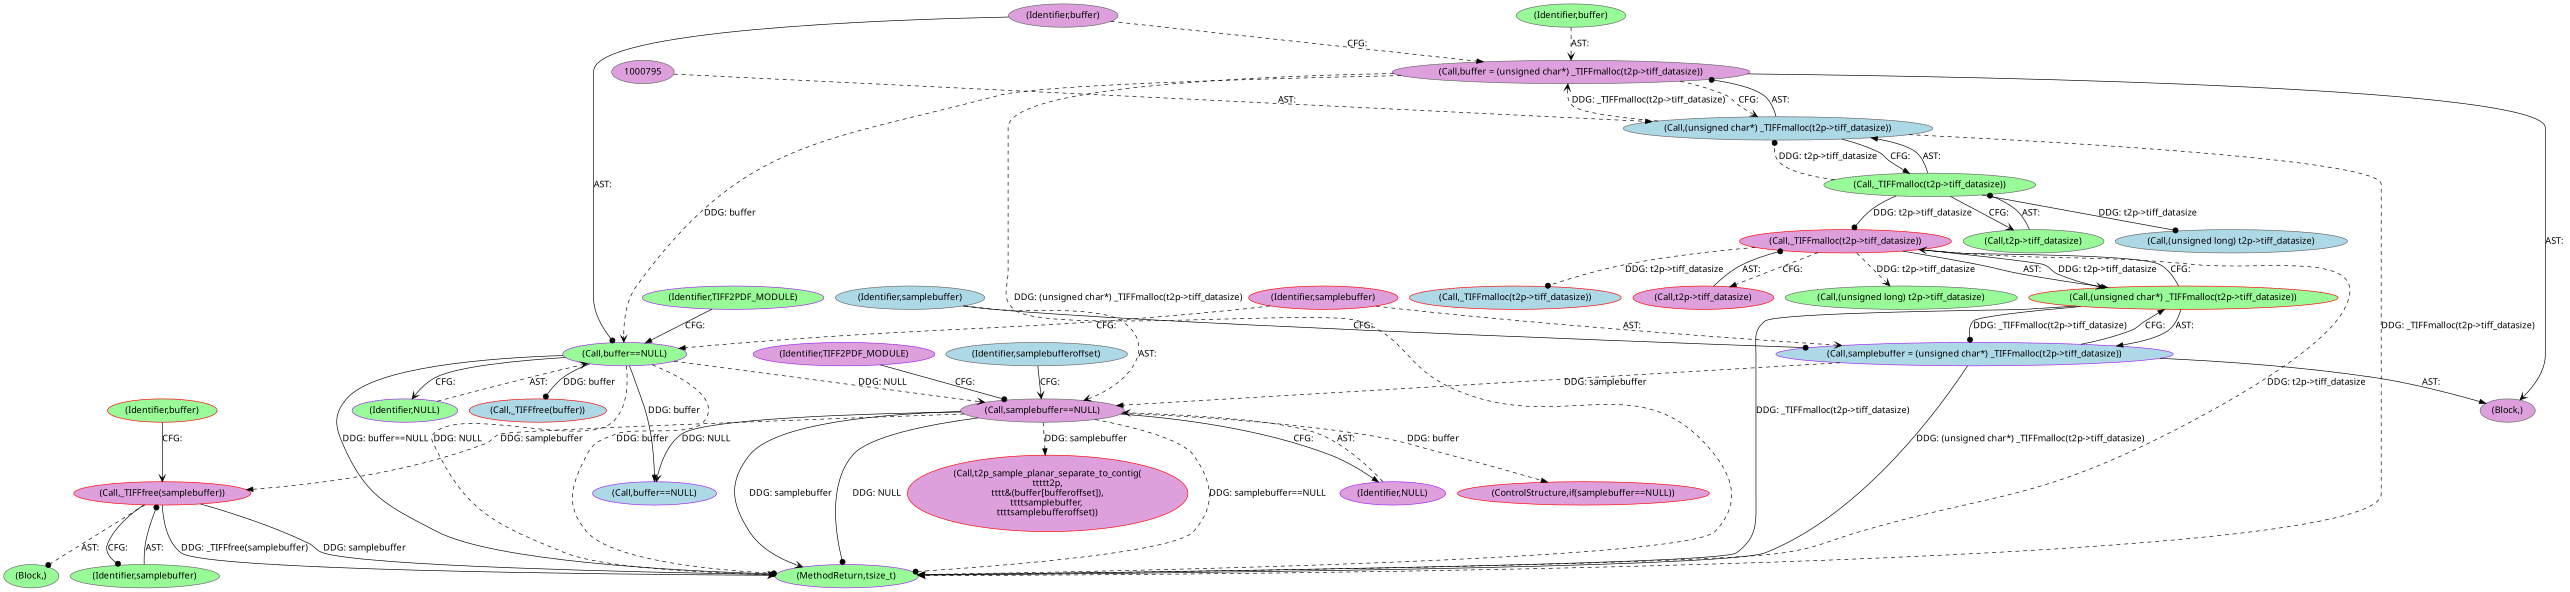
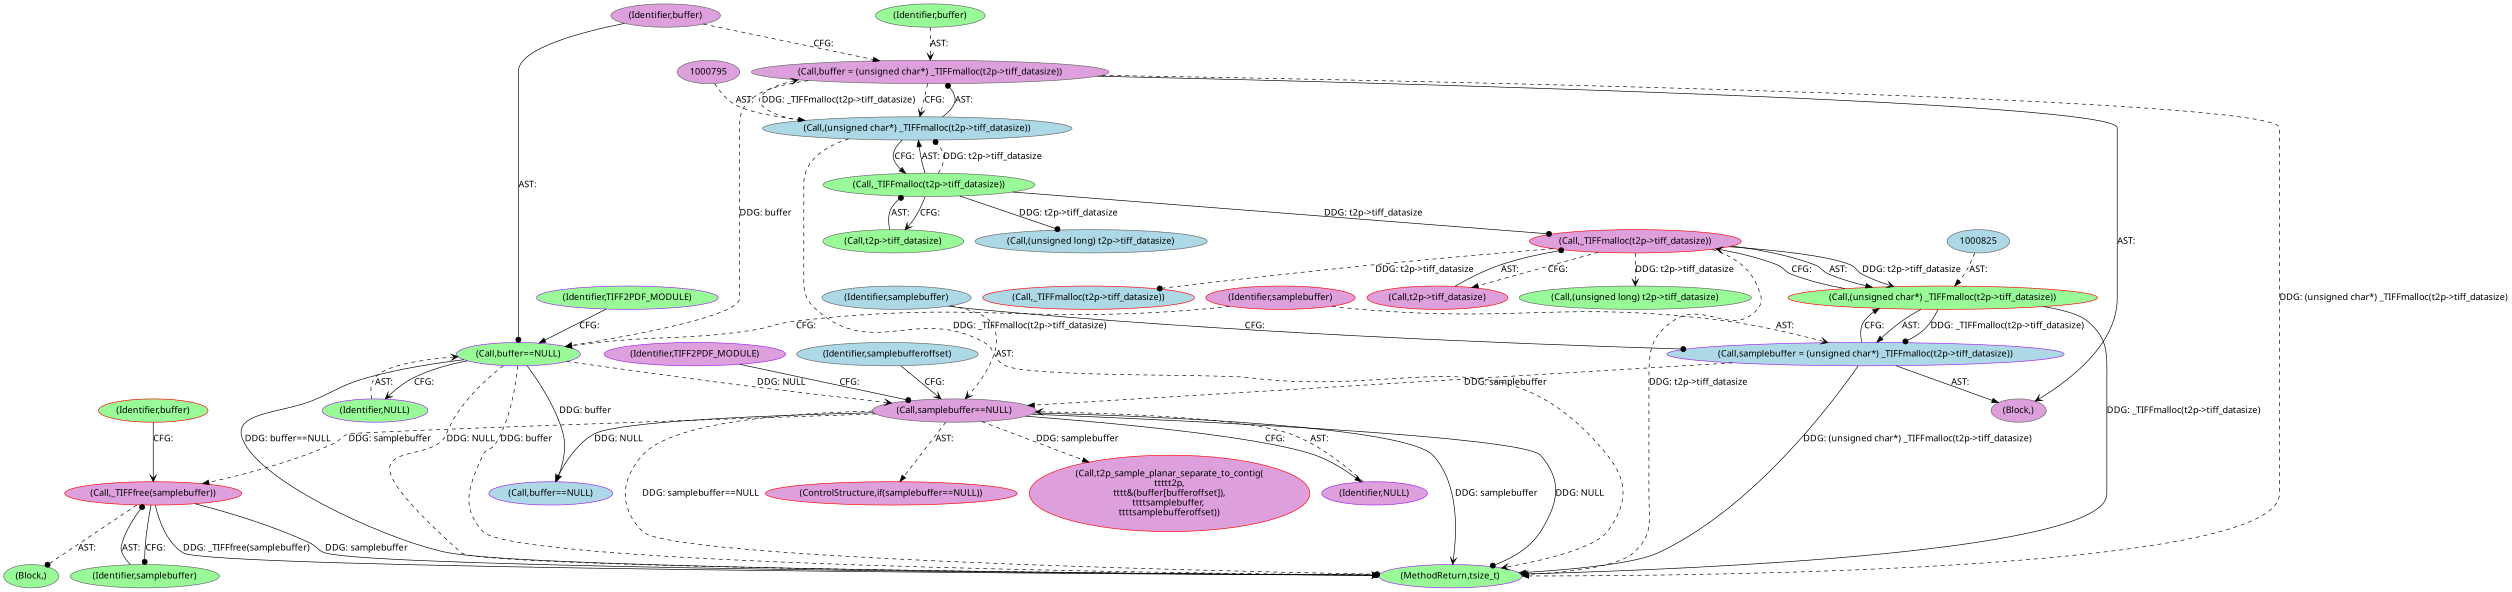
none -> (1978, 241)
(538, 411) -> none
(1433, 439) -> (946, 439)
